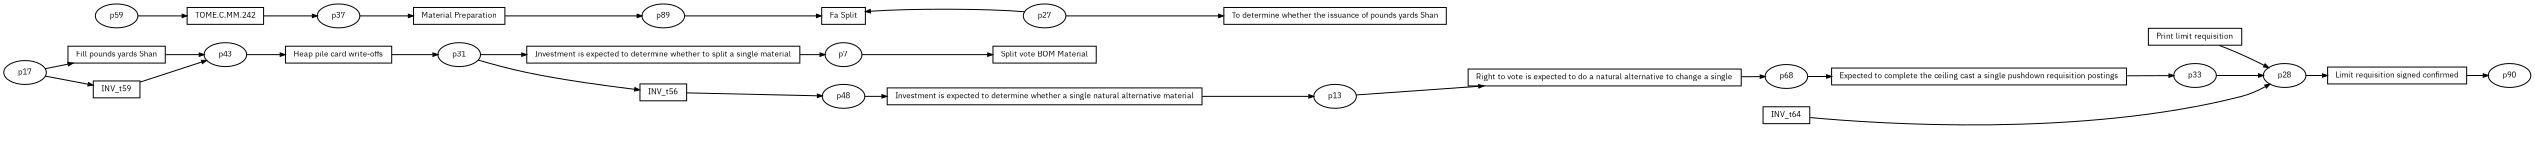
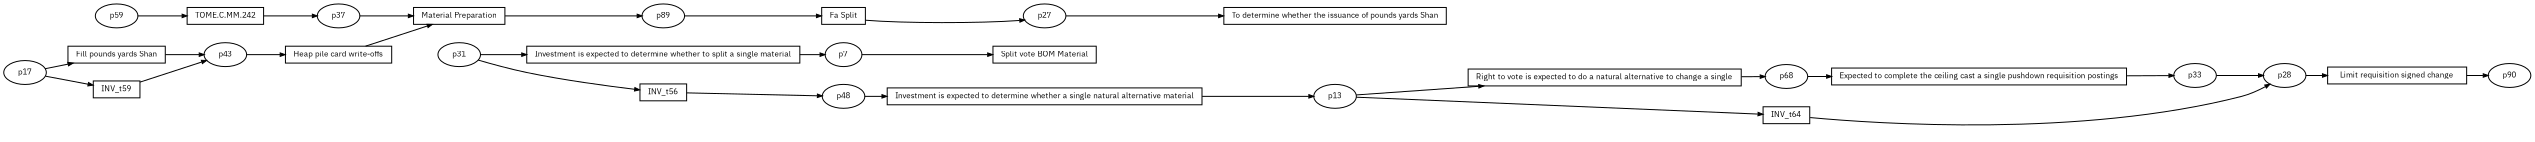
(948, 9) -> (943, 23)
(2195, 37) -> none
(412, 55) -> (397, 36)
(2397, 75) -> (2397, 75)
none -> (1557, 106)
